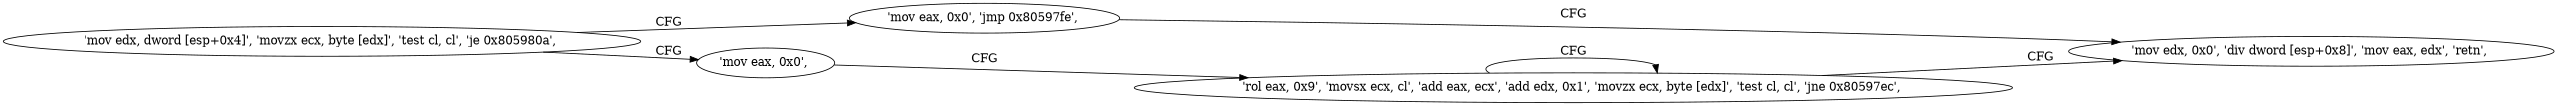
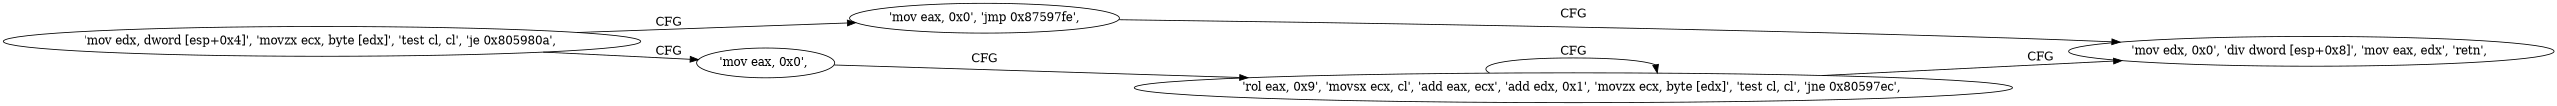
(984, 18) -> (984, 18)
